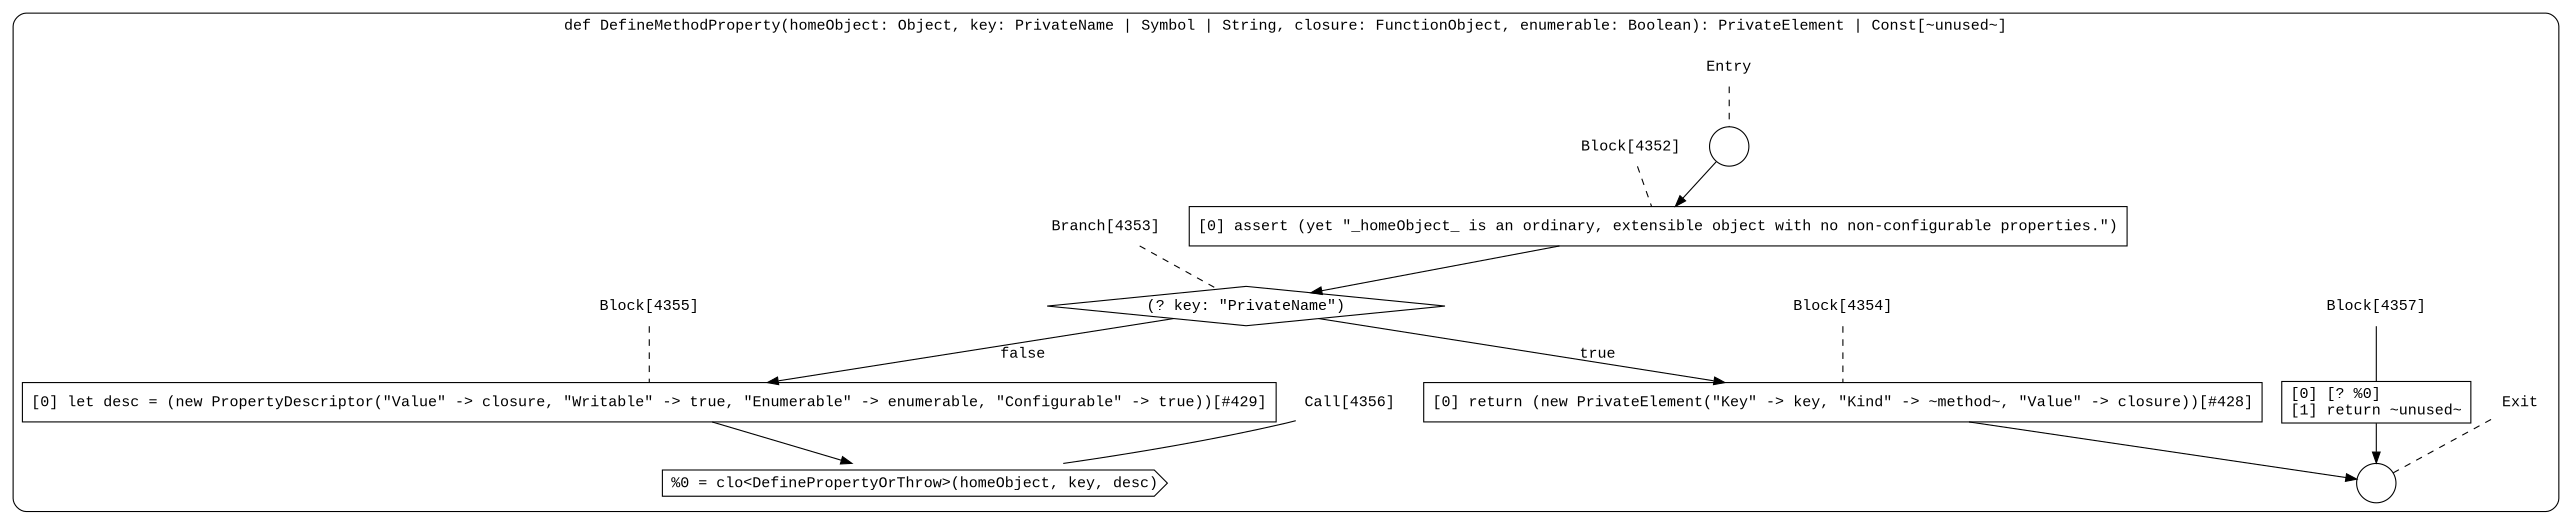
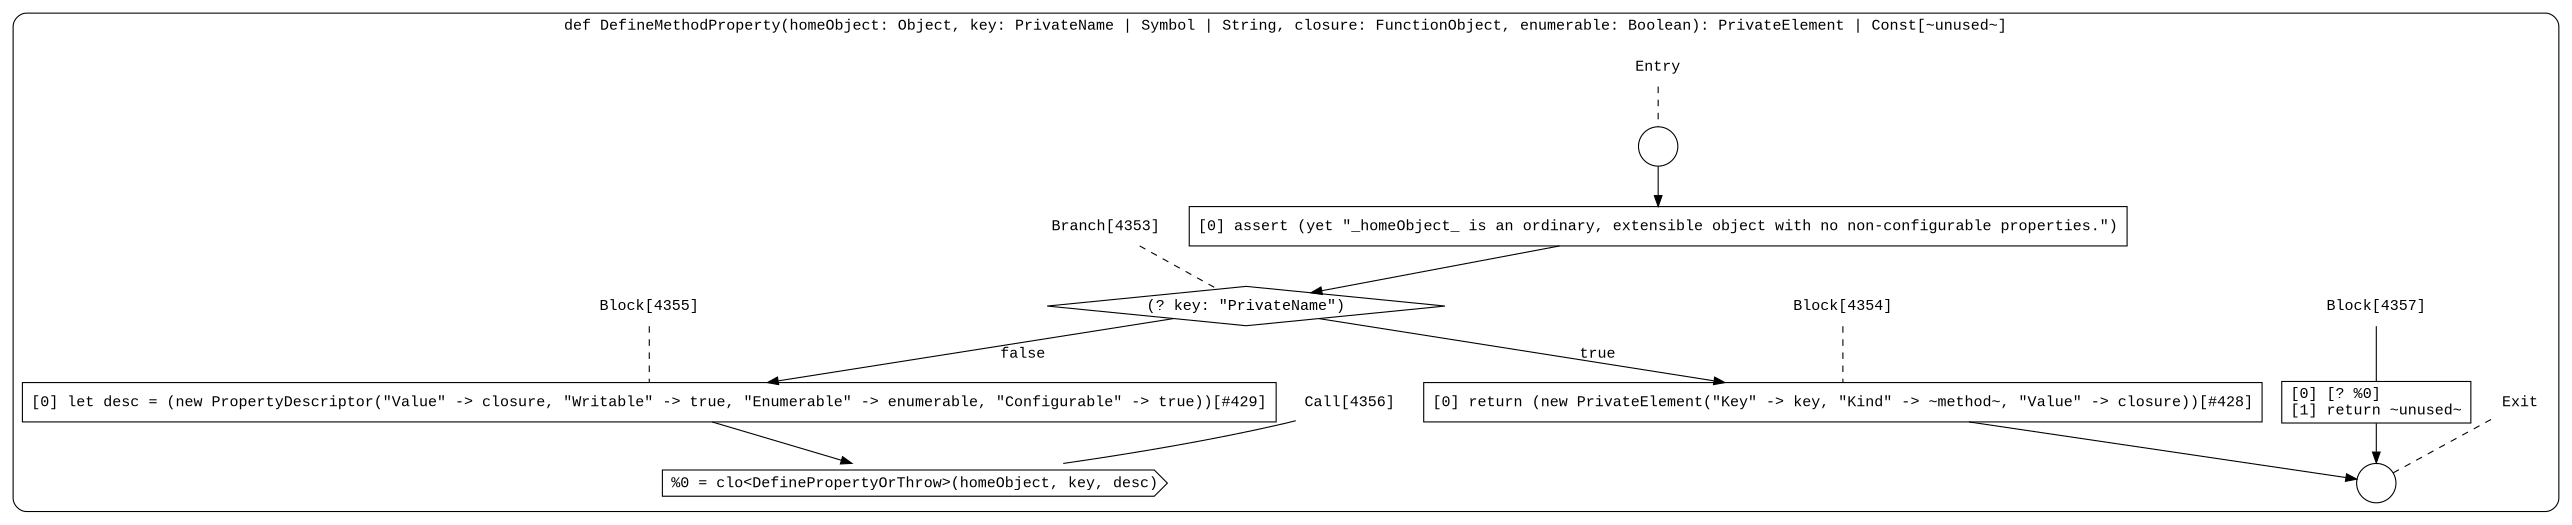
(1631, 146) -> none
